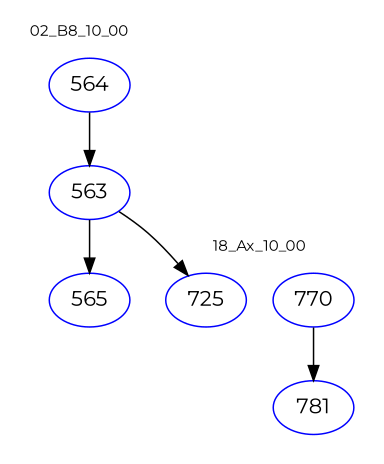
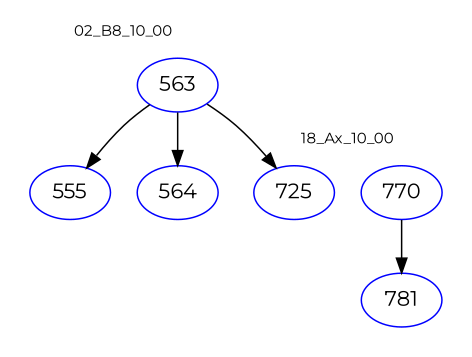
(90, 132) -> (178, 132)
(90, 300) -> (70, 193)
